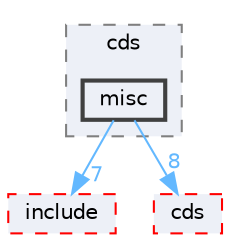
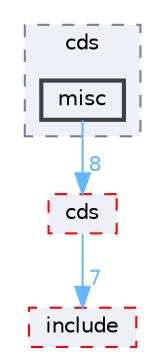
(97, 149) -> (83, 260)
